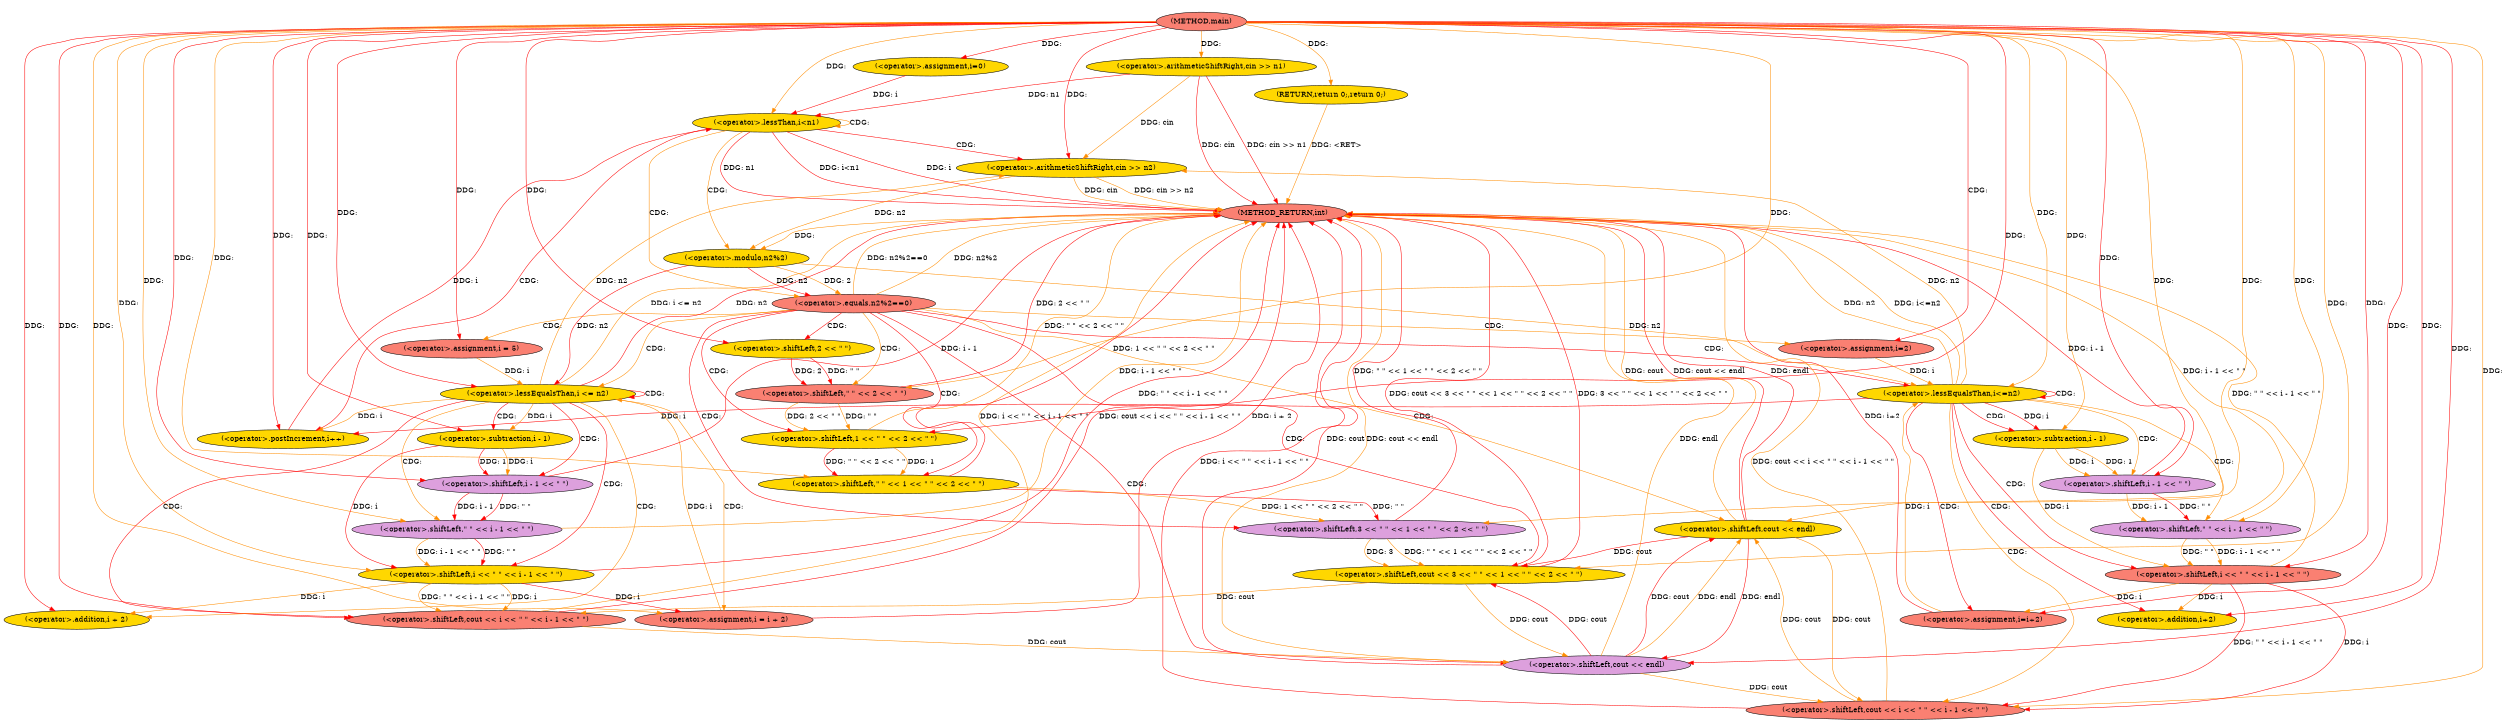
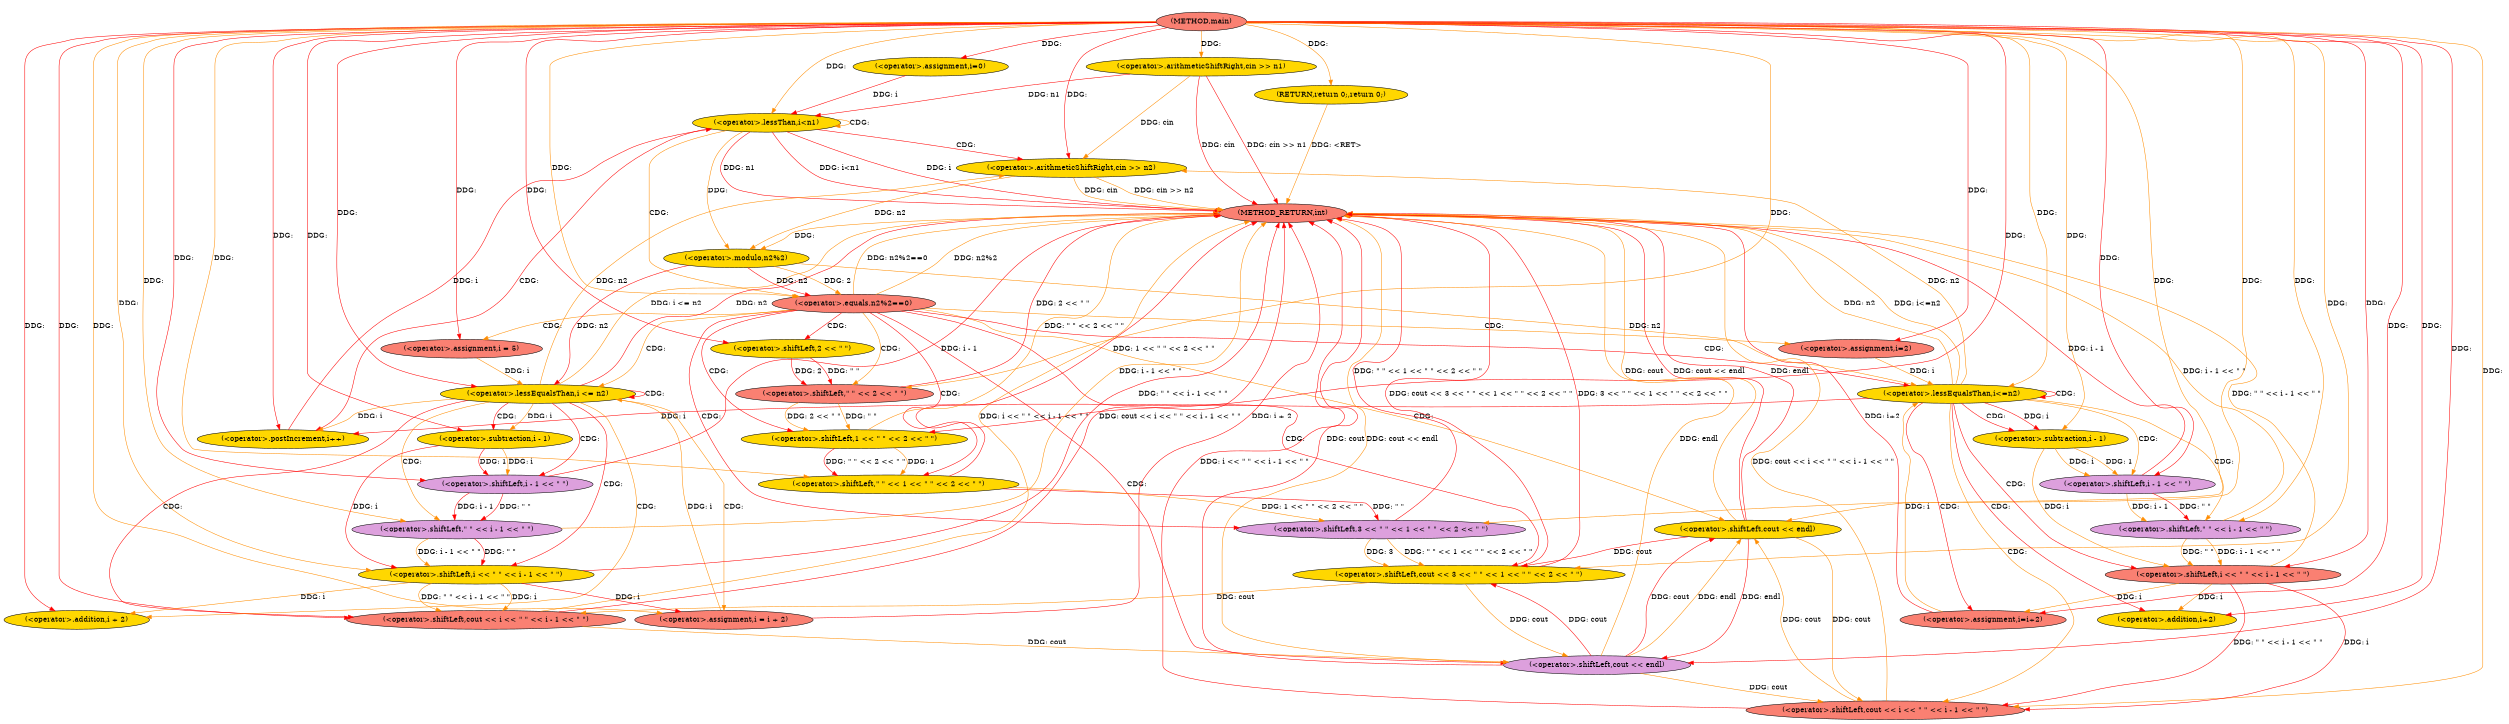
none -> (635, 46)
(719, 191) -> (719, 191)
(1979, 191) -> (1979, 191)
